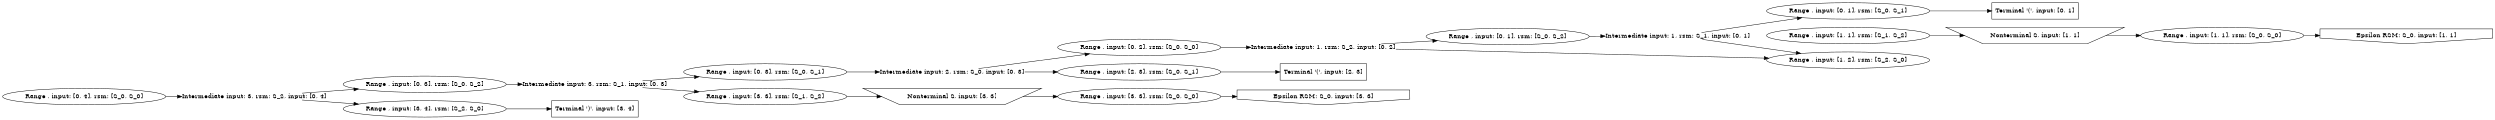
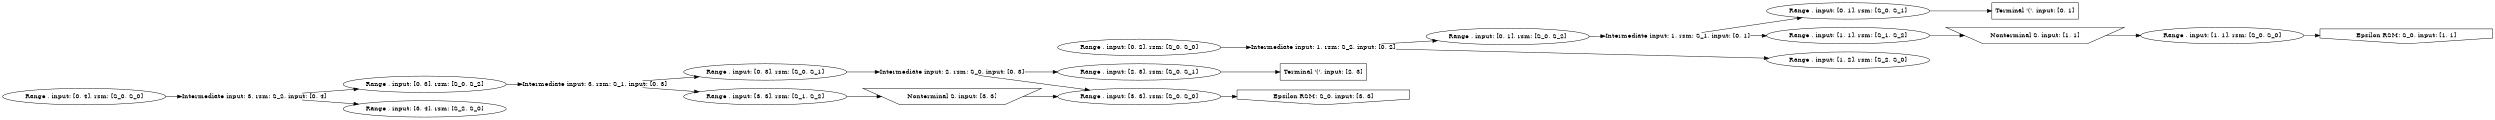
(1749, 46) -> (1756, 36)
(1032, 62) -> (1032, 82)
(595, 109) -> none
